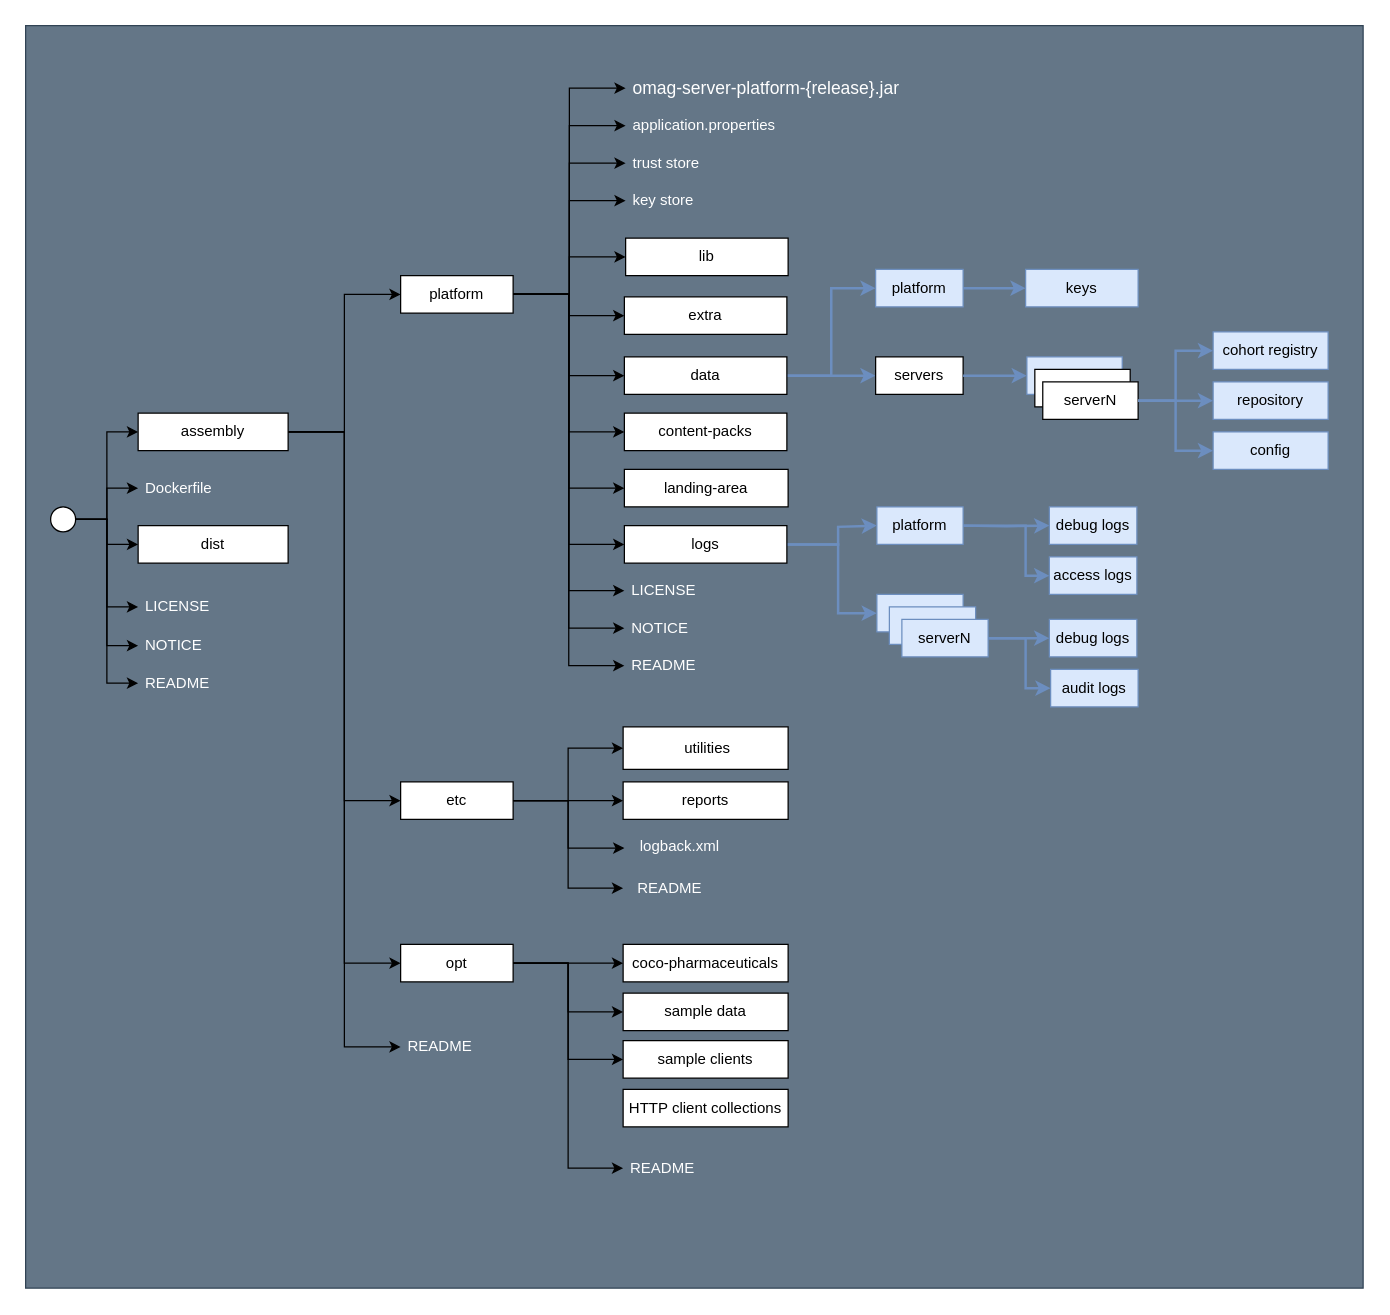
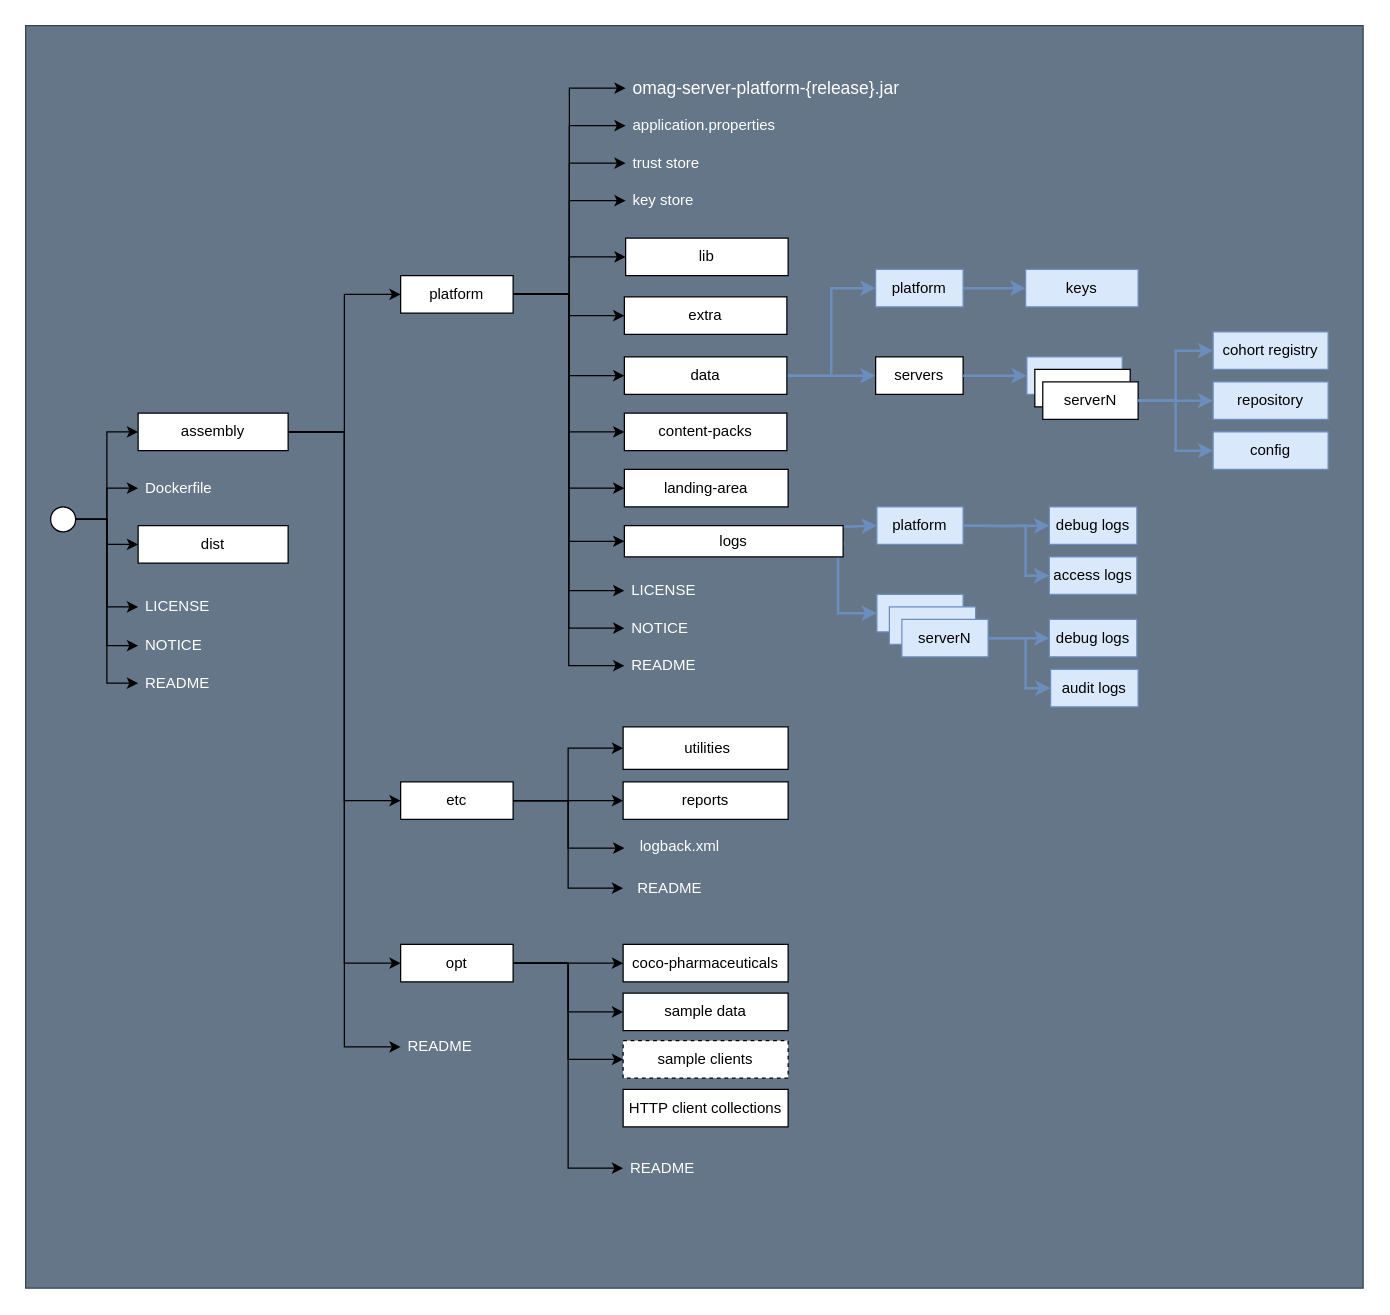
(706, 544) -> (734, 541)
(706, 1059) -> (706, 1059)
